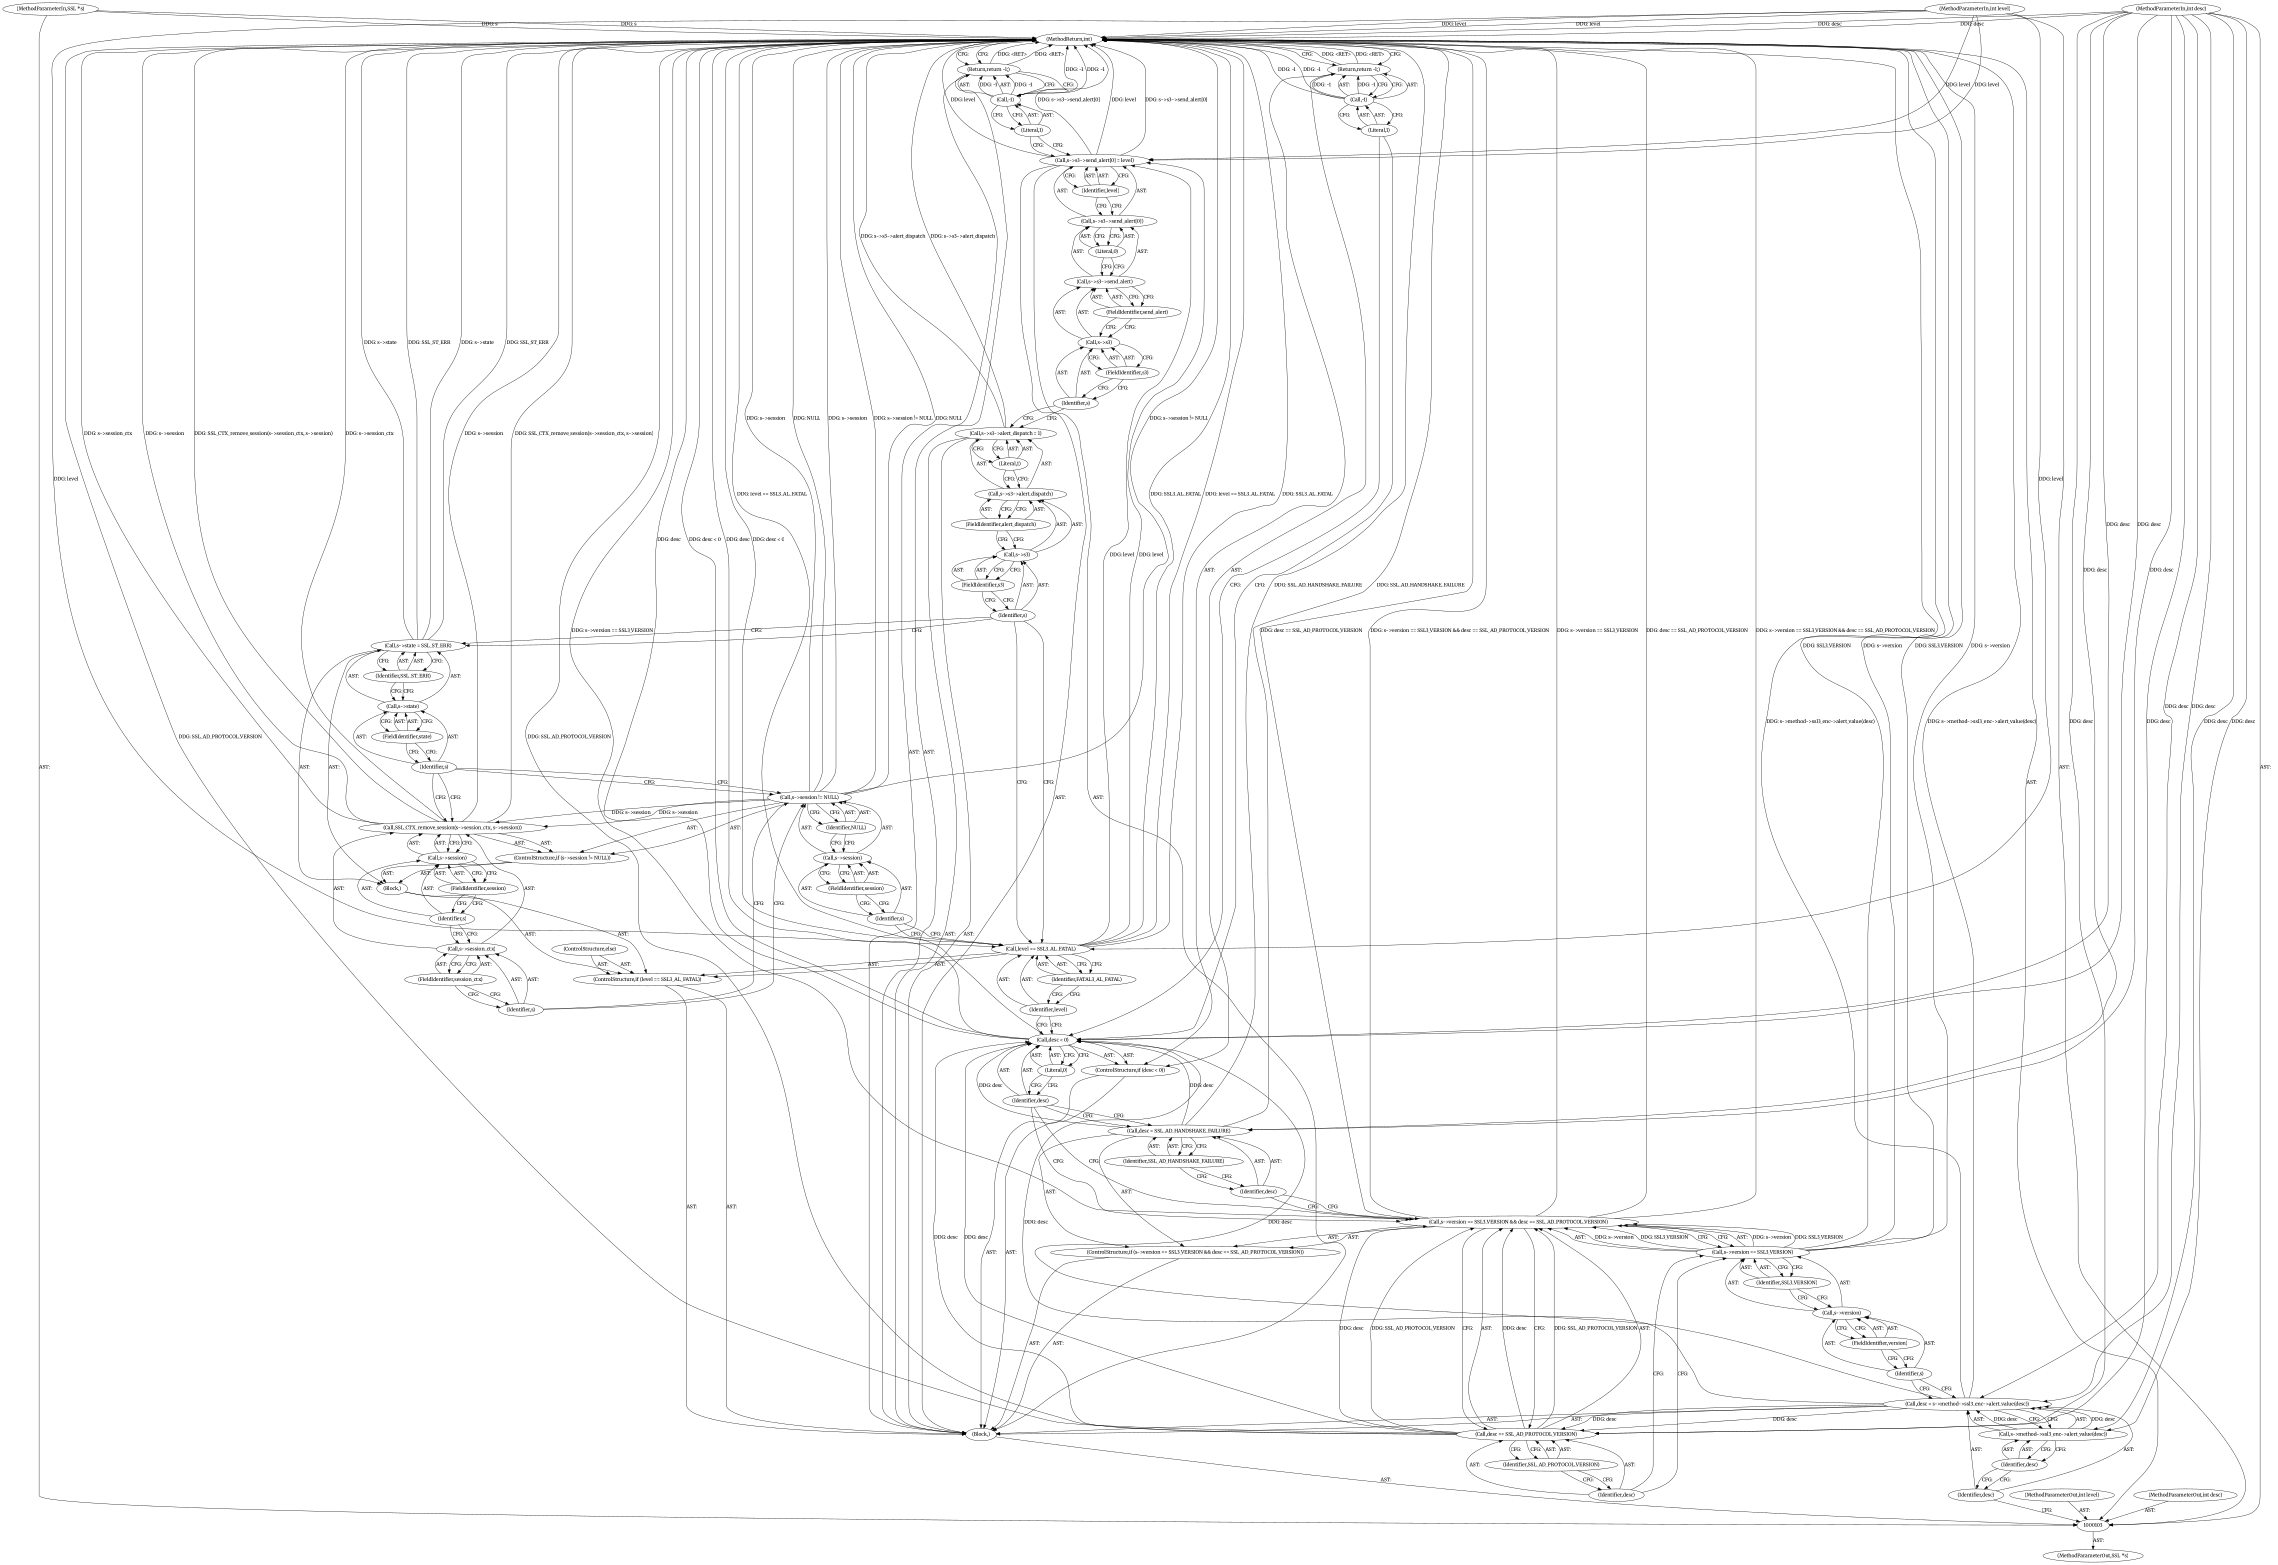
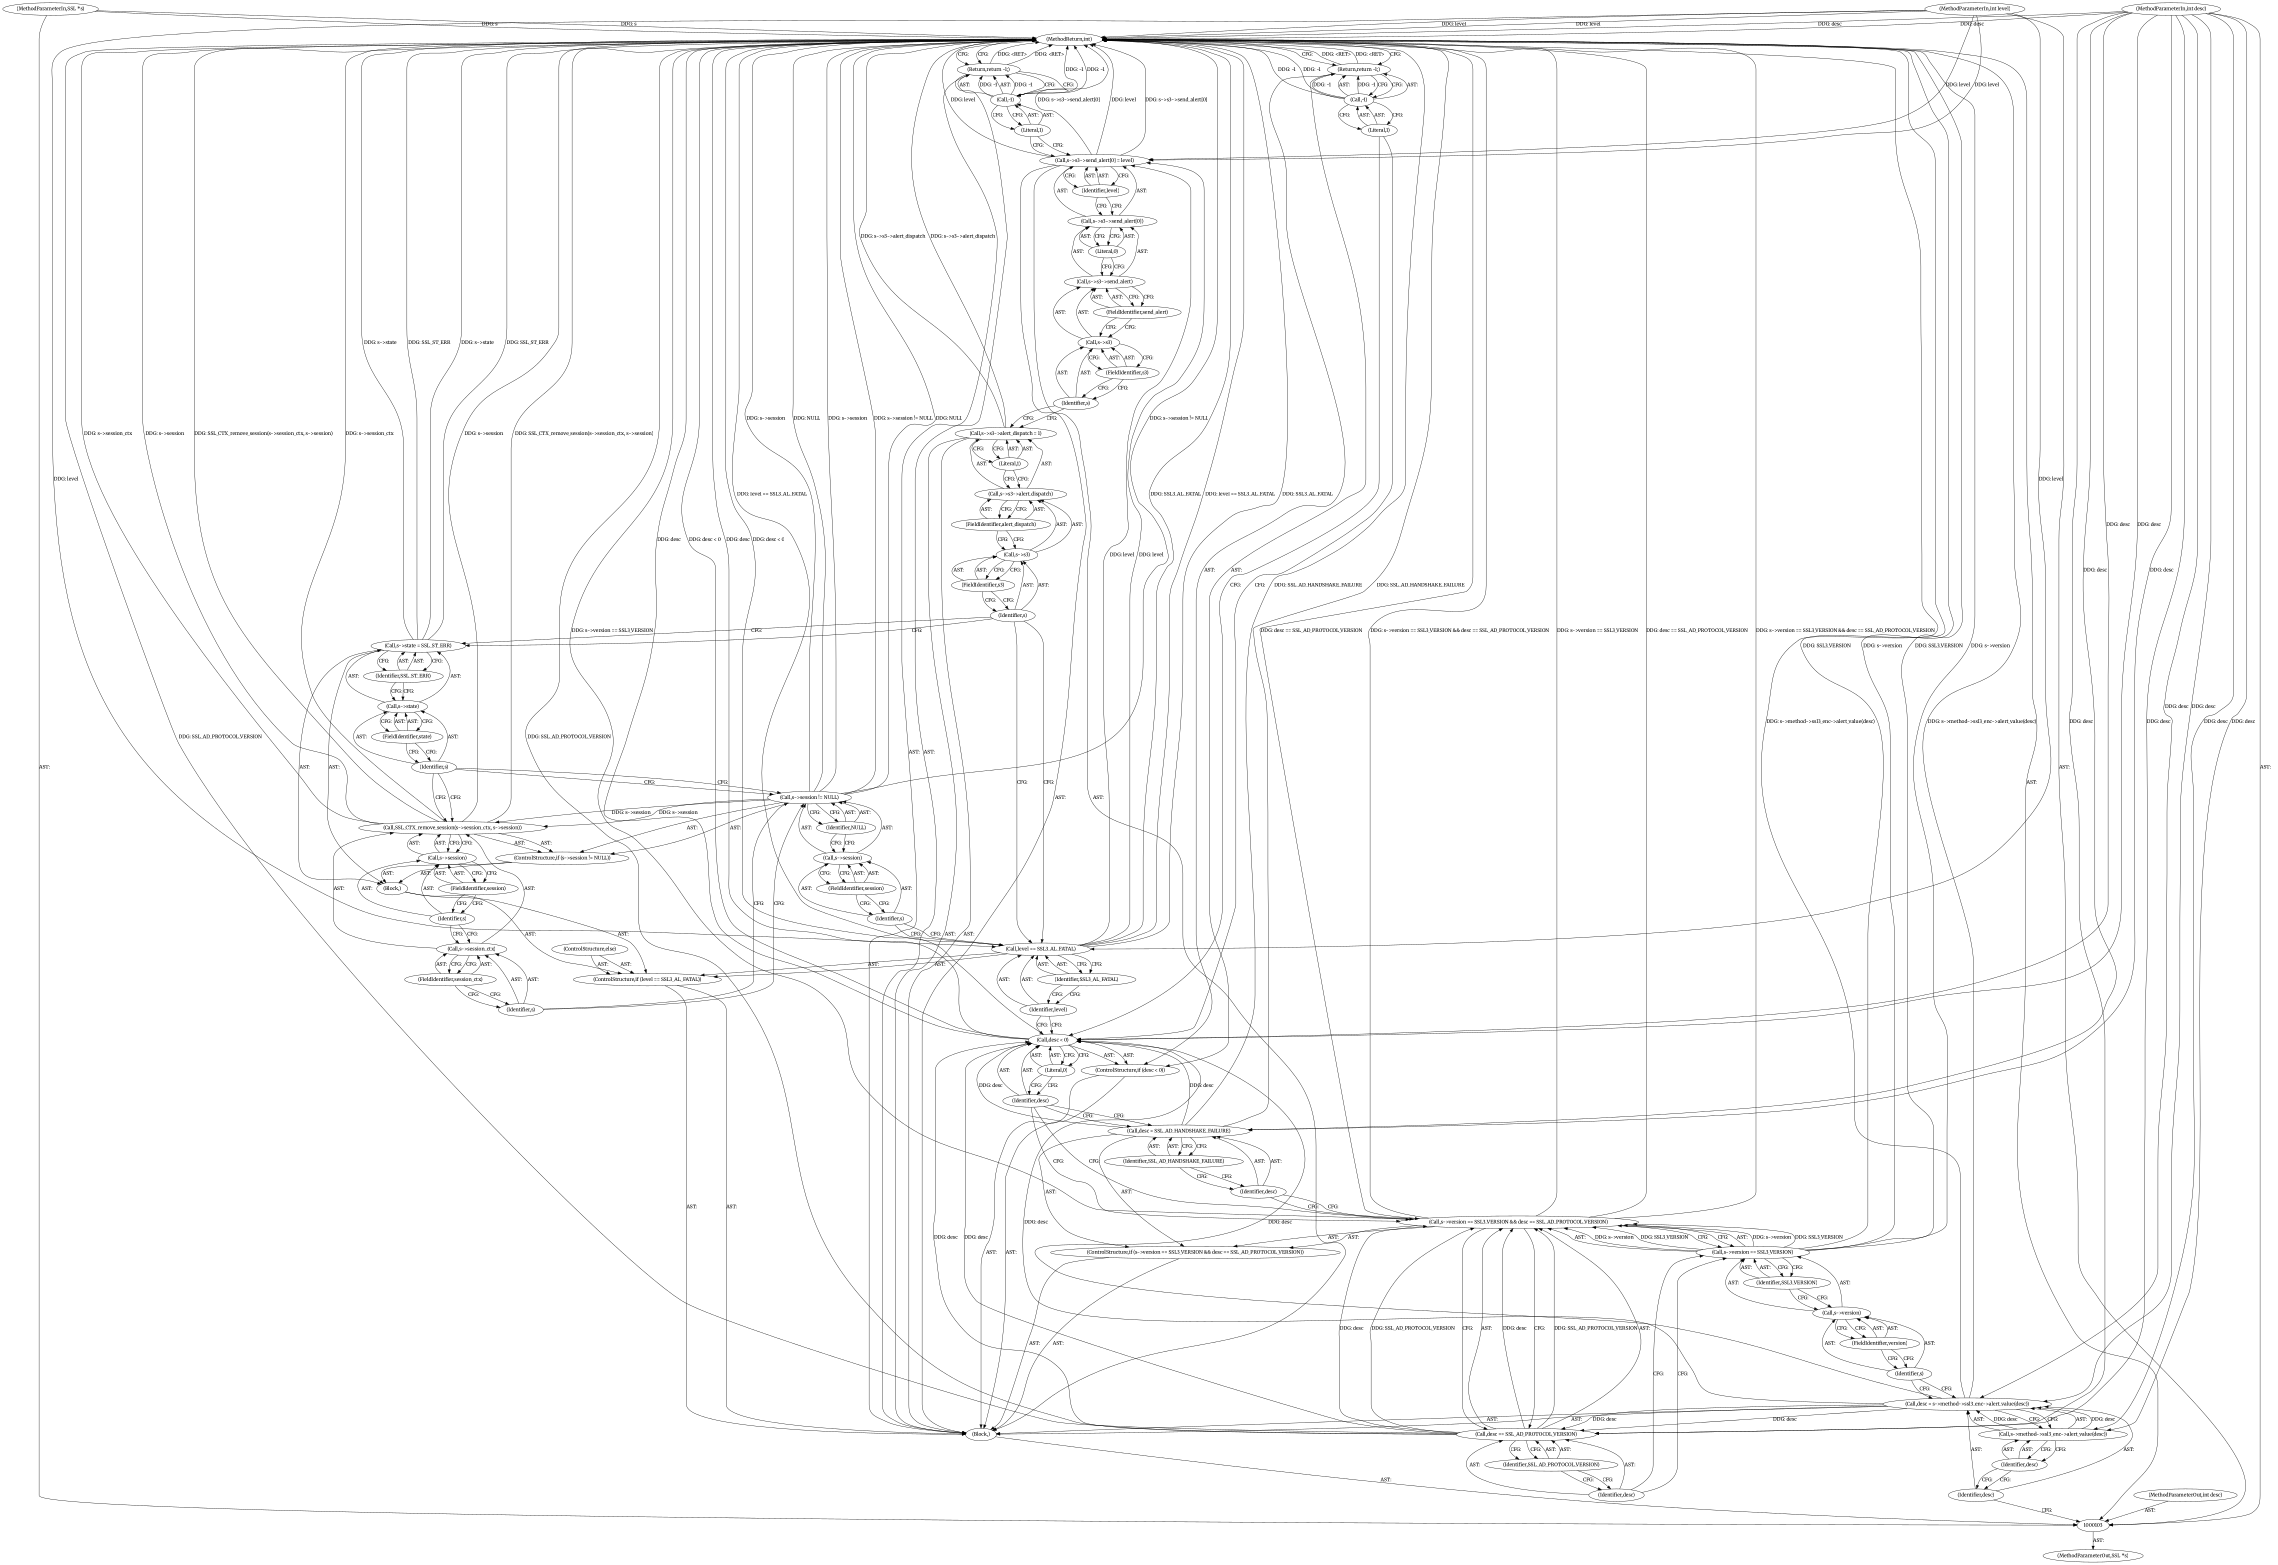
(1087, 980) -> (1087, 980)
(2062, 1495) -> none
